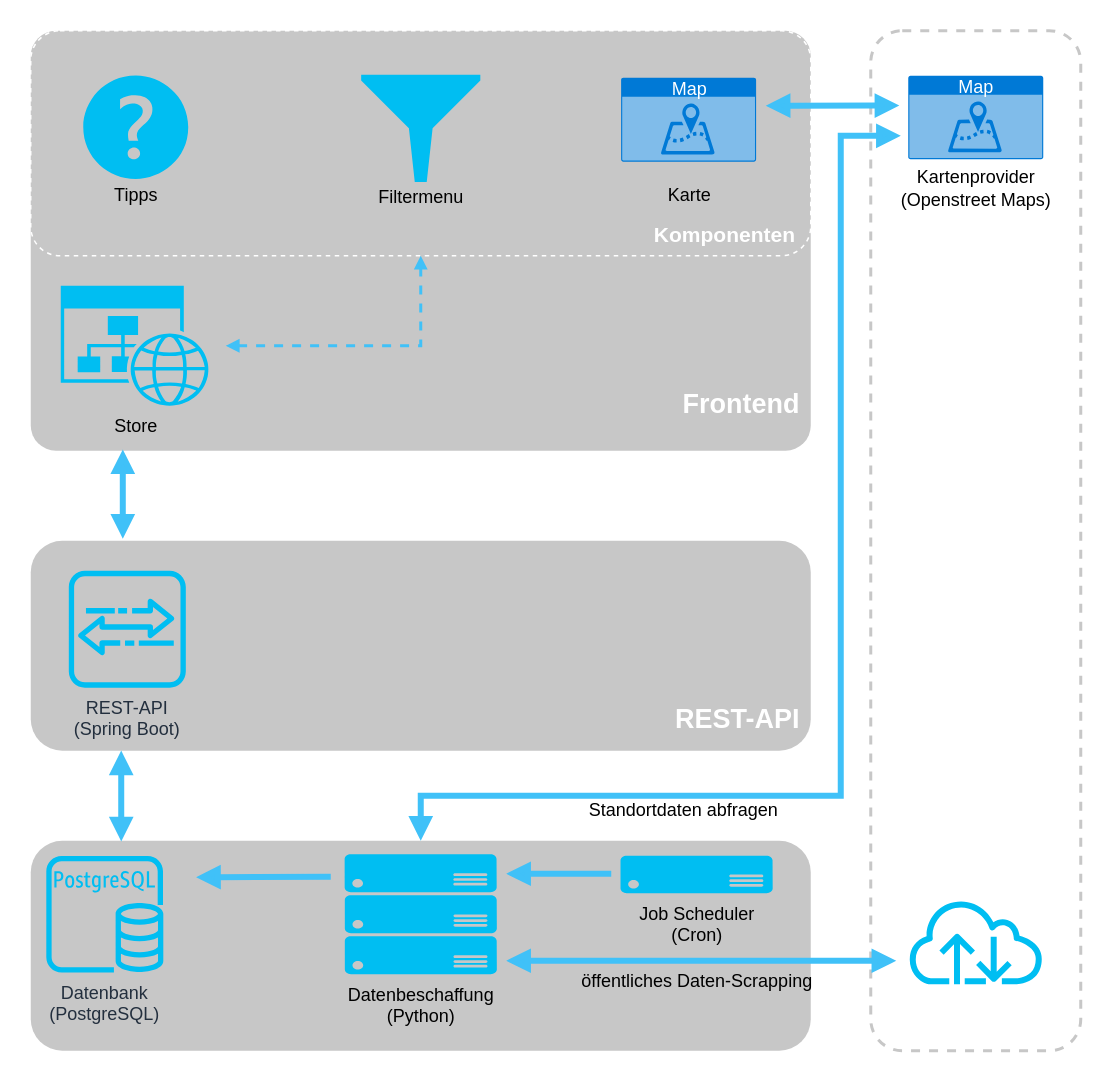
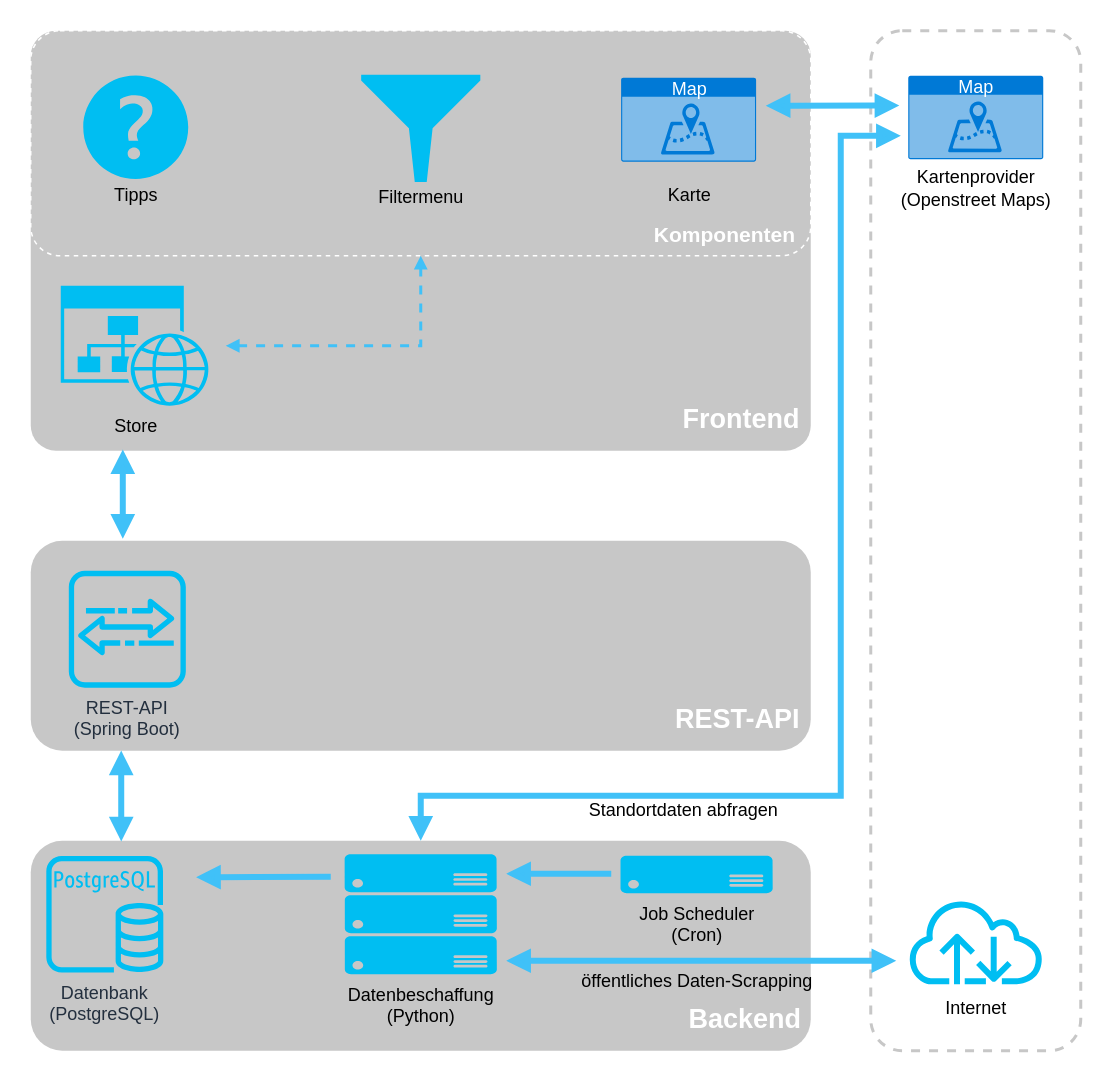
(734, 404) -> (734, 419)
none -> (976, 1009)
none -> (736, 1019)
